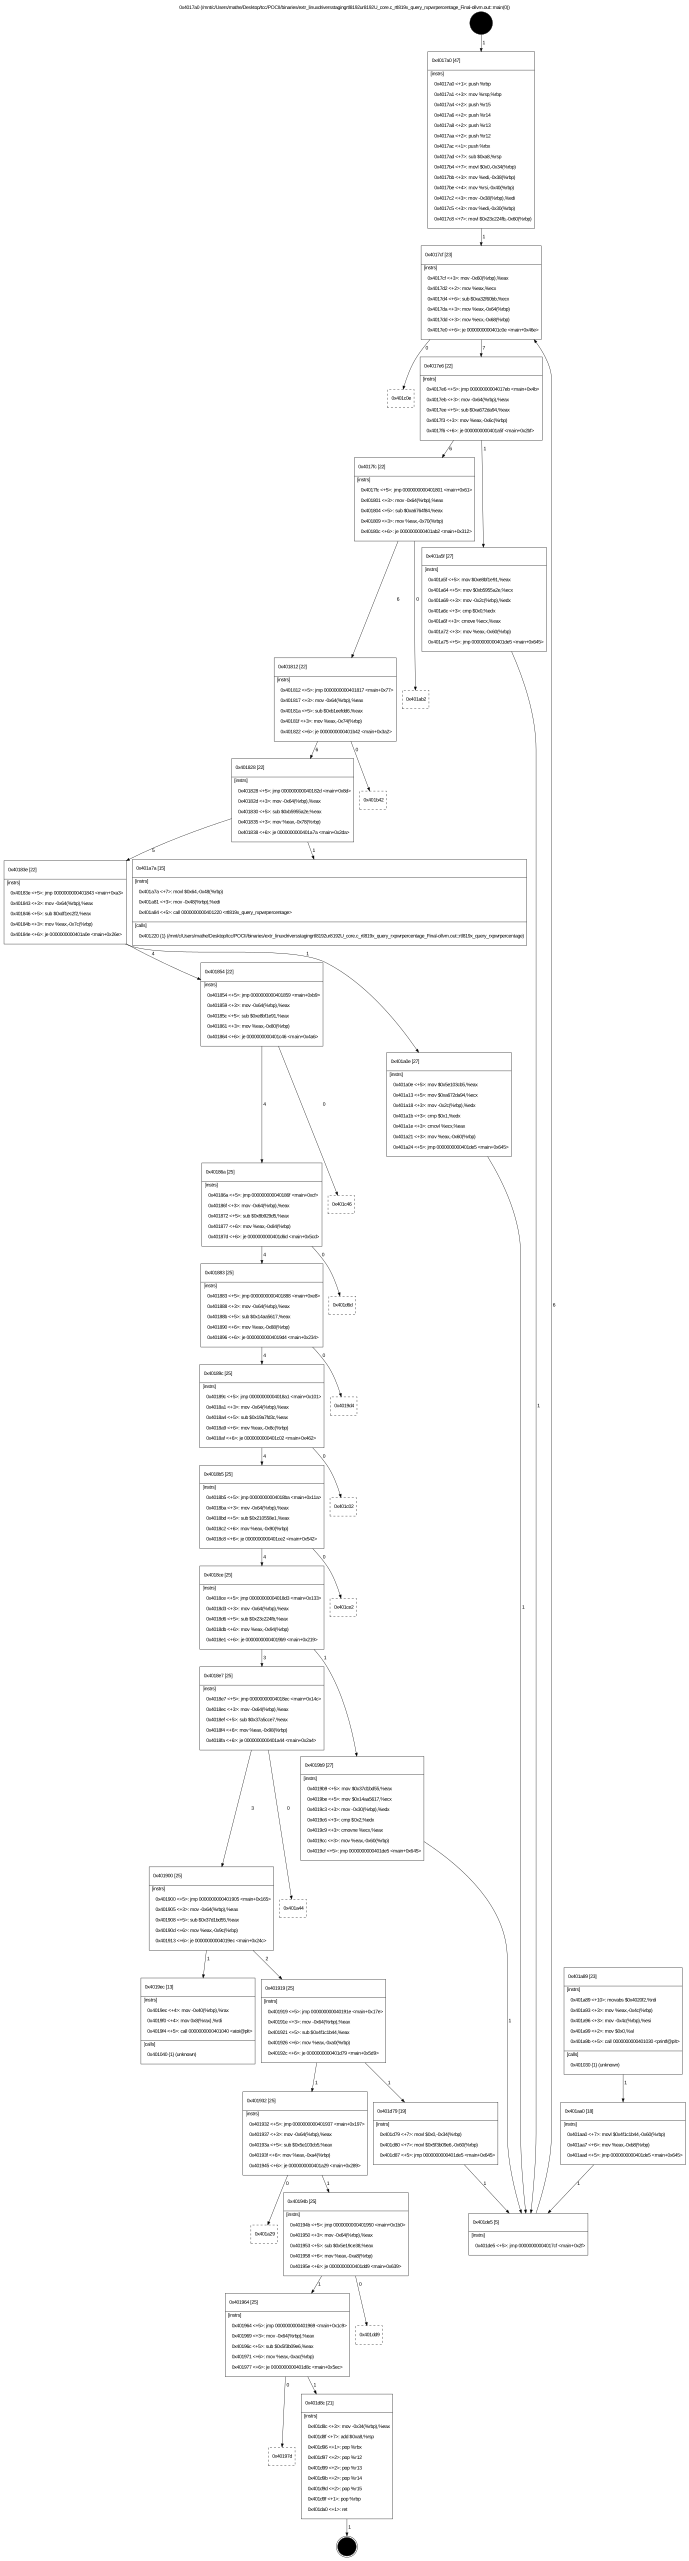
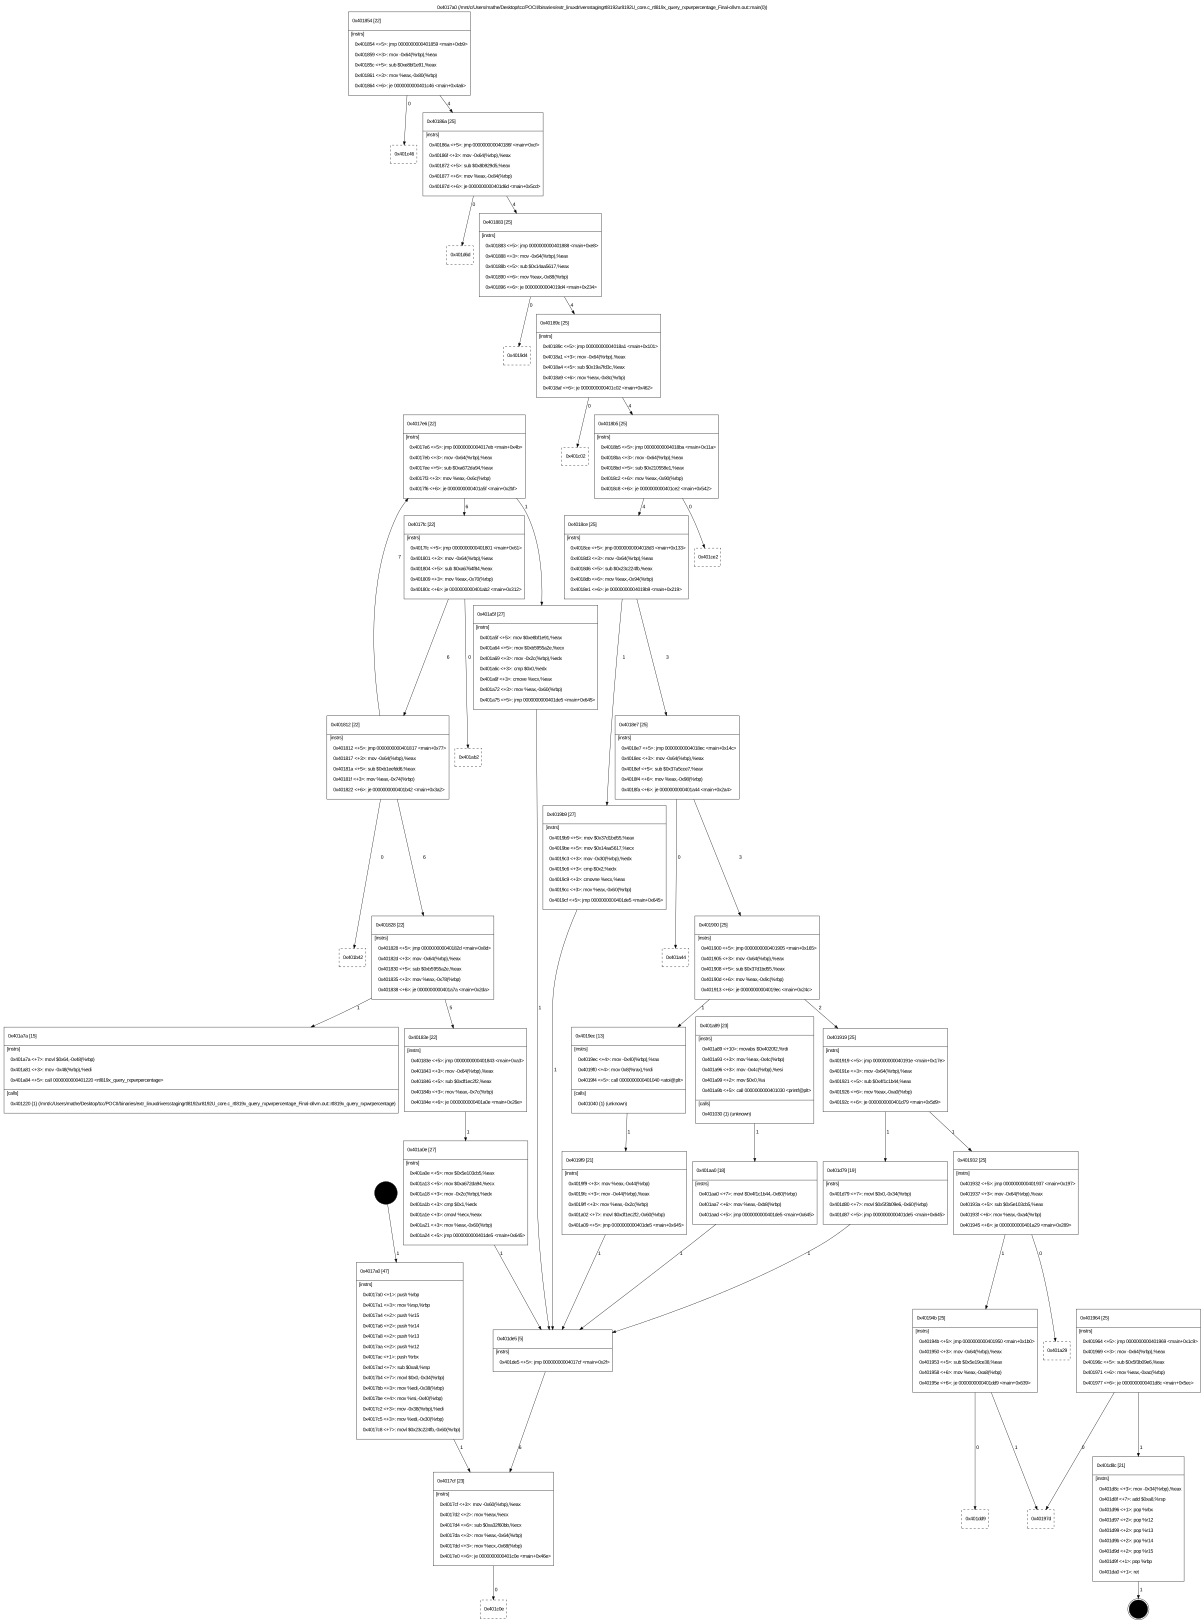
(481, 346) -> (375, 606)
(162, 962) -> none
none -> (624, 1193)
(318, 2283) -> (1014, 1450)
